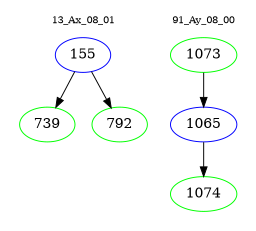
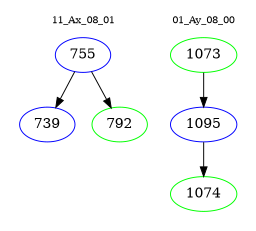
(83, 21) -> (83, 21)
(204, 21) -> (204, 21)
(83, 55) -> (83, 55)
(47, 125) -> (47, 125)
(204, 125) -> (204, 125)
